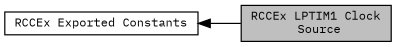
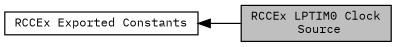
(316, 23) -> (316, 23)
